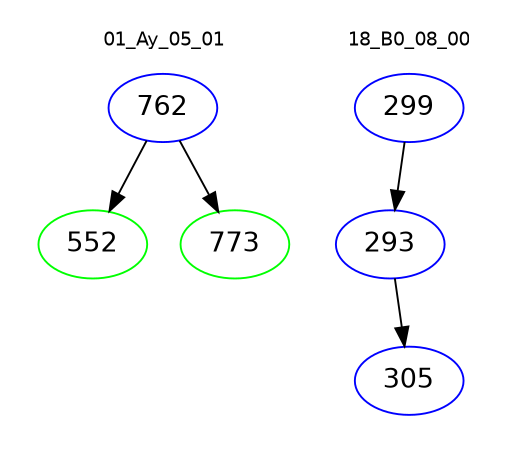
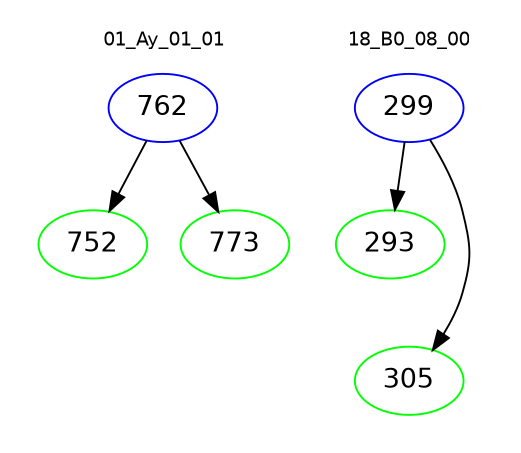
(164, 41) -> (164, 41)
(93, 244) -> (93, 244)
(390, 244) -> (390, 244)
(398, 303) -> (468, 236)
(409, 381) -> (409, 381)
